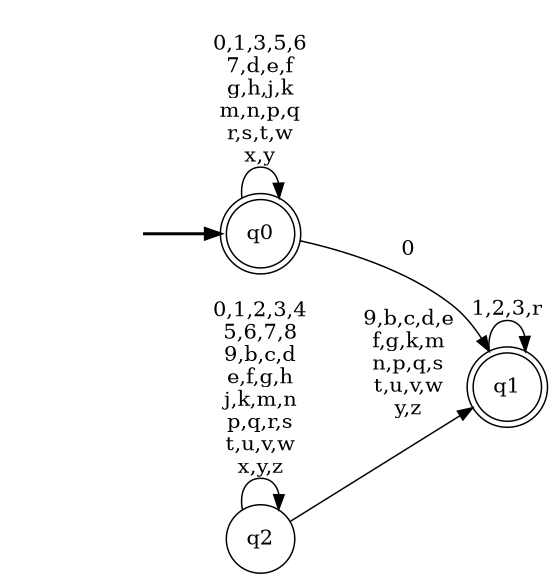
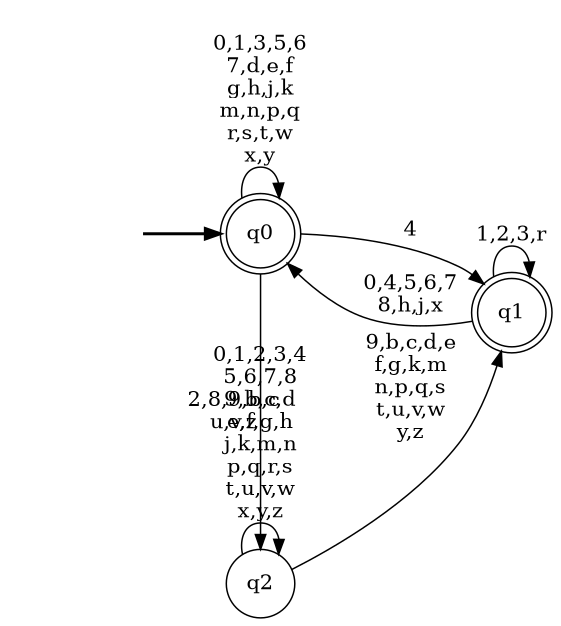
(409, 249) -> (411, 230)
none -> (379, 322)
none -> (261, 404)
